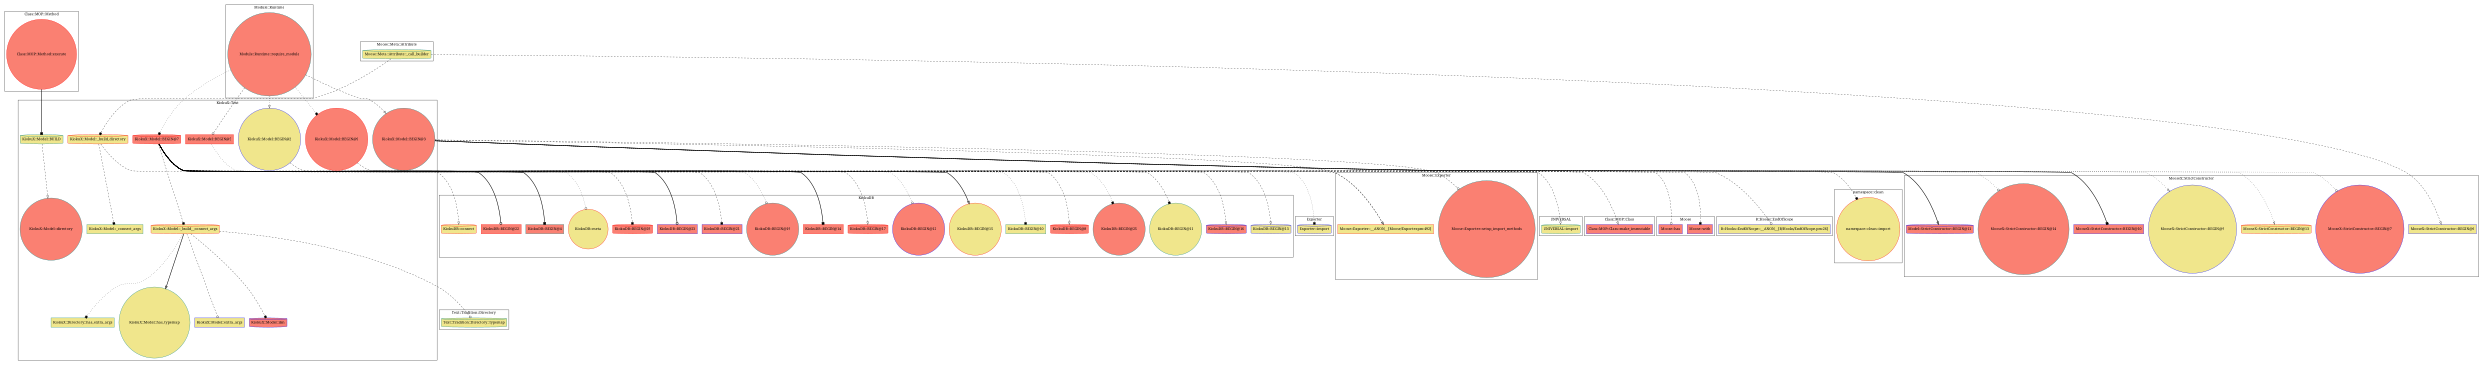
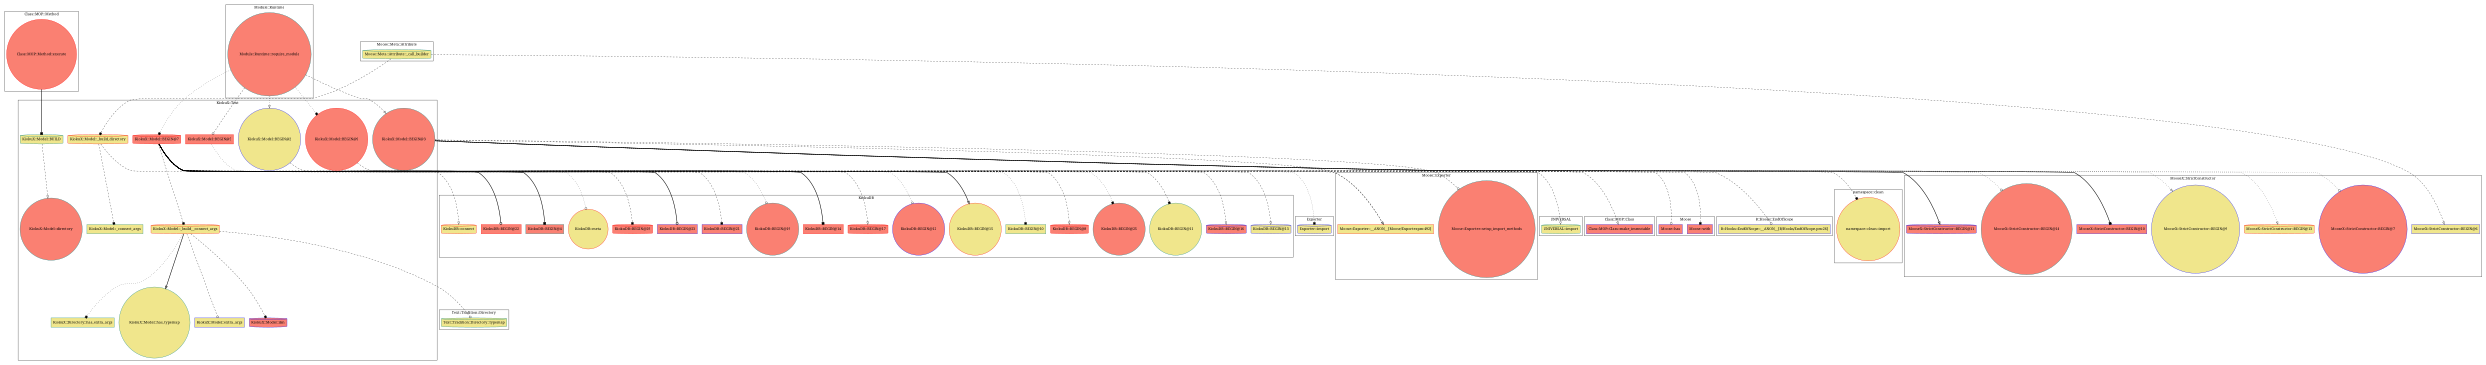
(1940, 229) -> (1941, 229)
